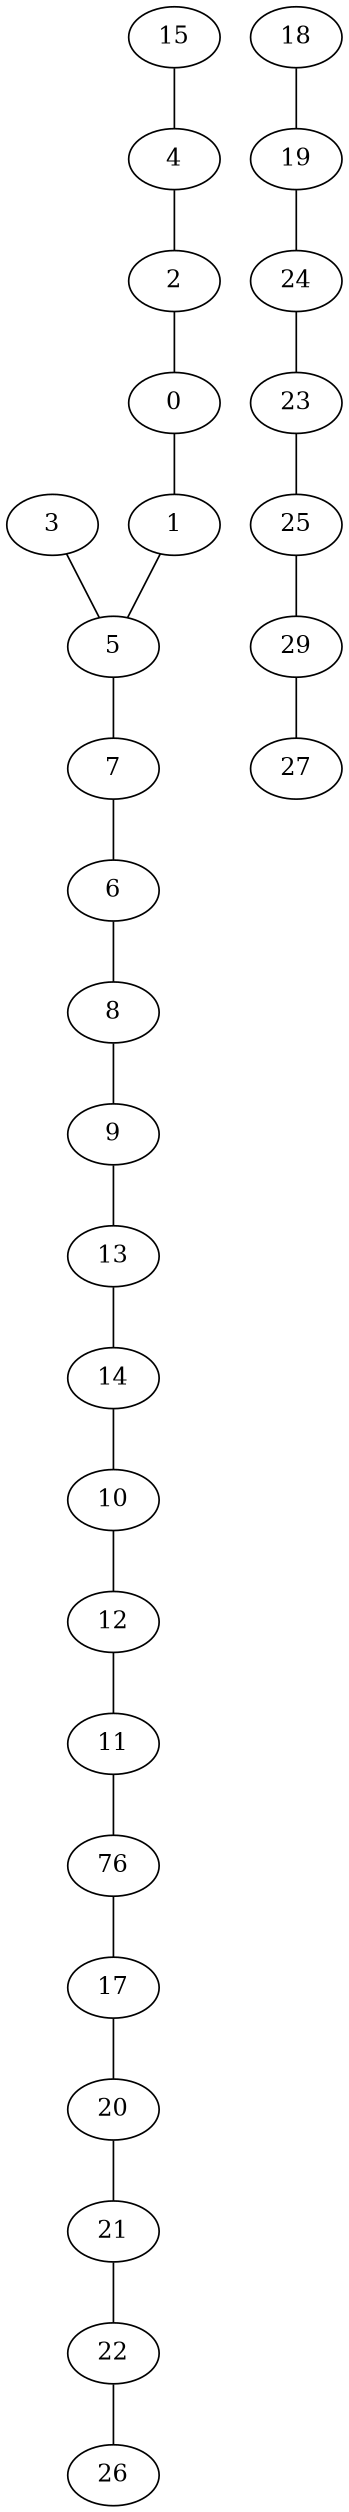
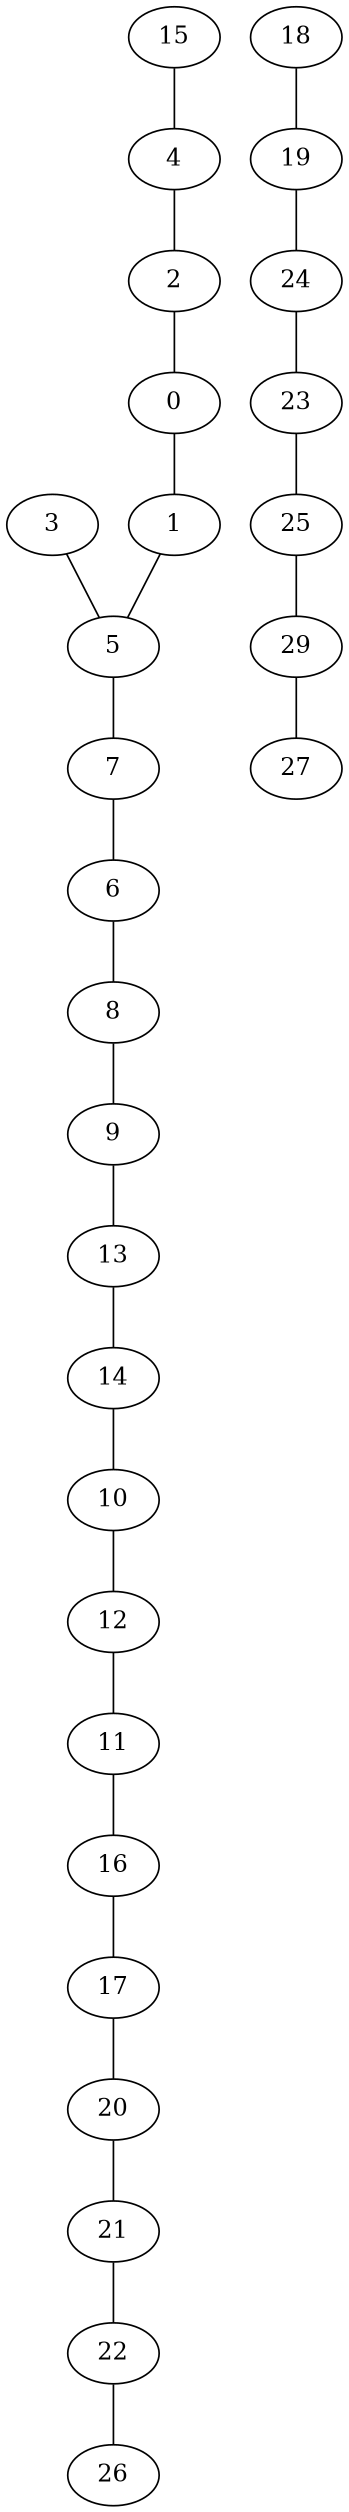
(113, 1866) -> (113, 1866)
